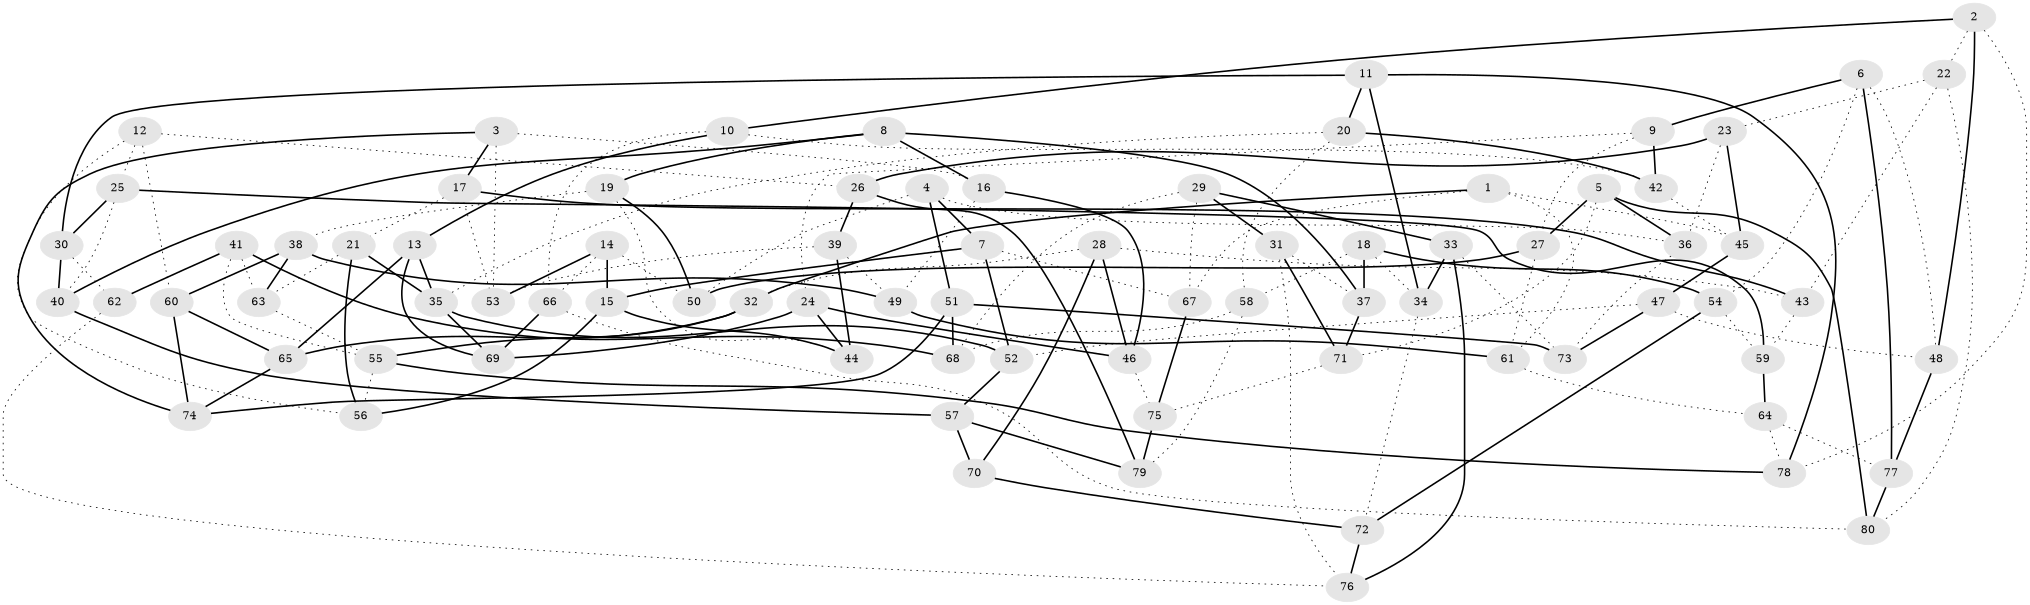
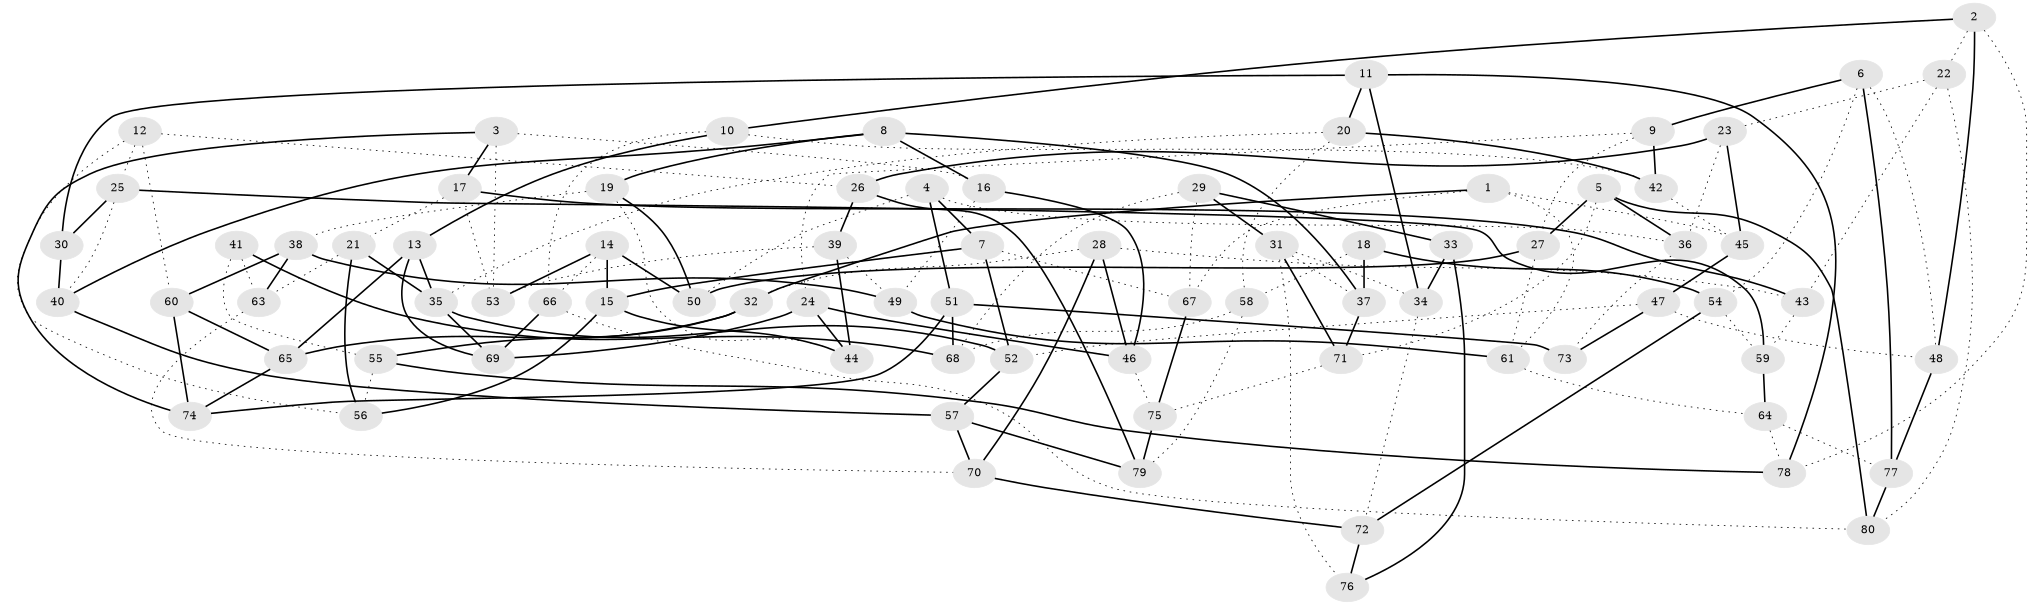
(651, 274) -> (651, 274)
(1392, 274) -> (1350, 272)
(1504, 298) -> none
(115, 302) -> none
(311, 328) -> (475, 460)
